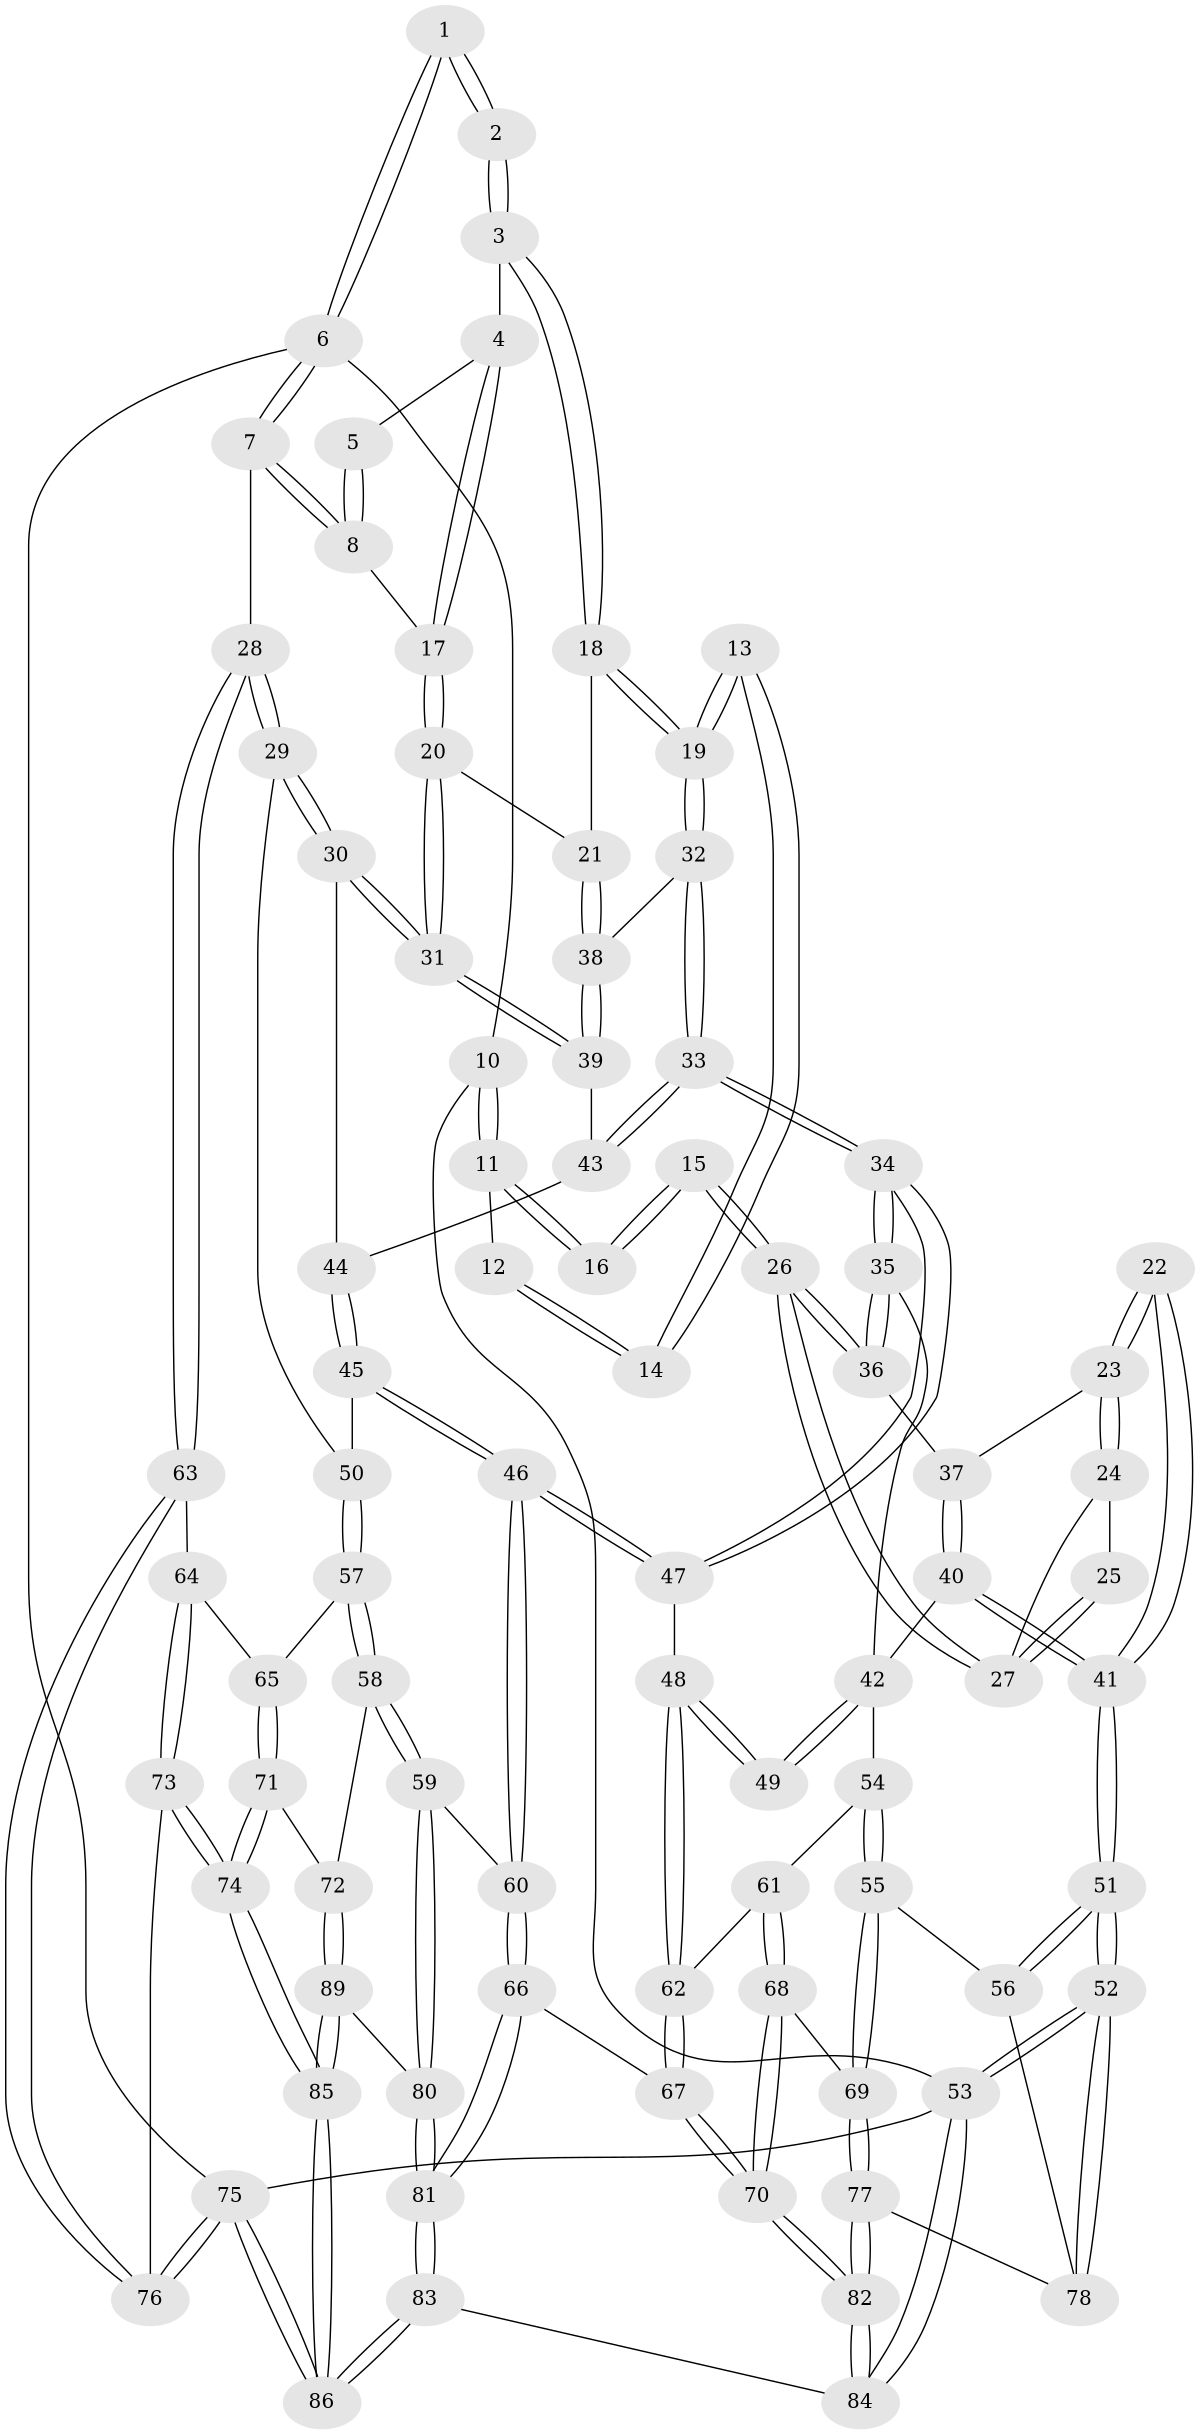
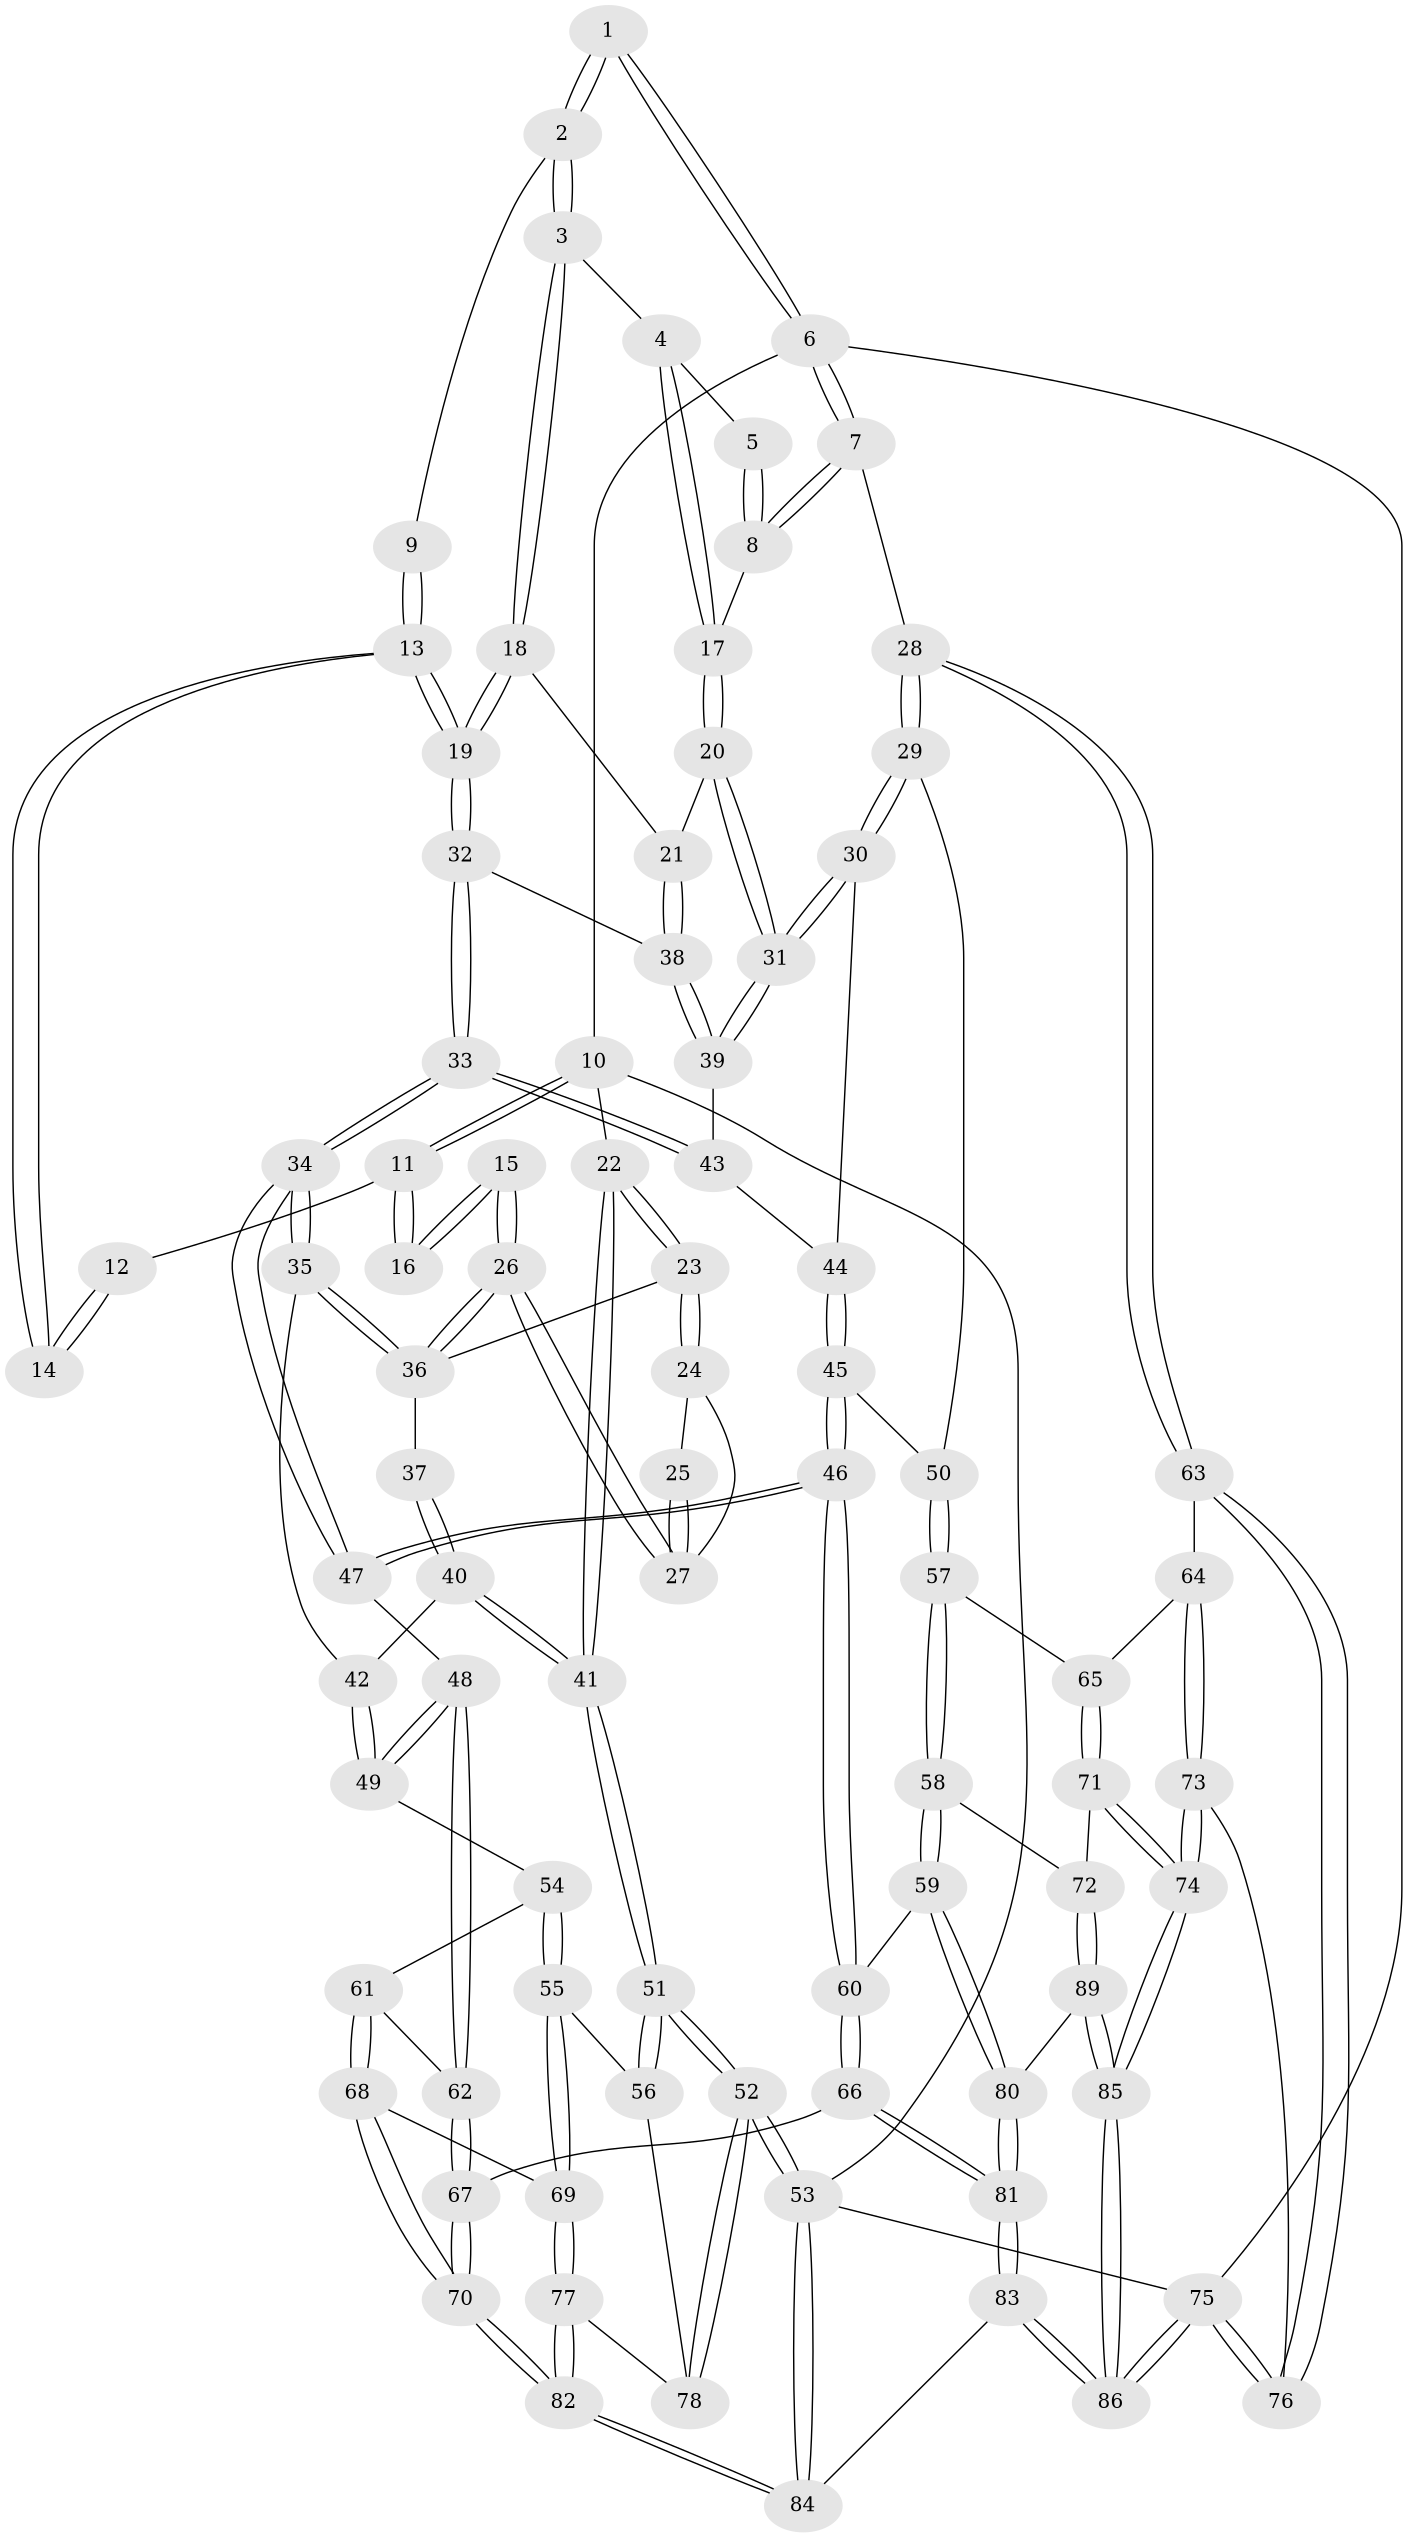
none -> (412, 547)
none -> (602, 1114)
(1031, 1423) -> (553, 1320)
(873, 1733) -> (461, 1836)
